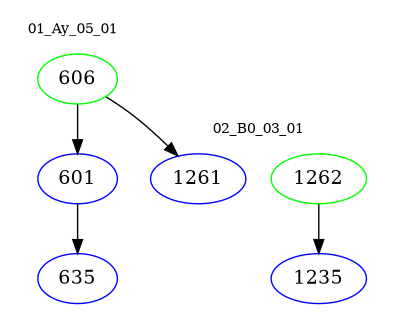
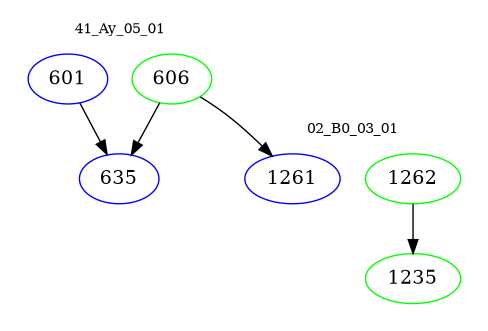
(73, 30) -> (120, 30)
(78, 122) -> (149, 123)
(319, 279) -> (413, 279)
